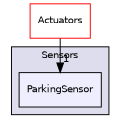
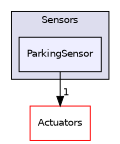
(60, 53) -> (60, 85)
